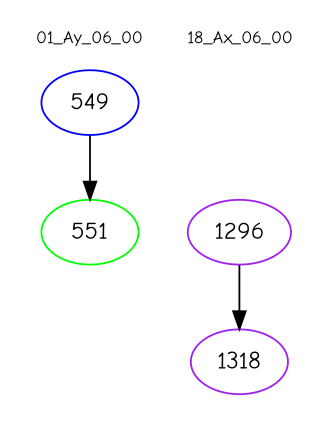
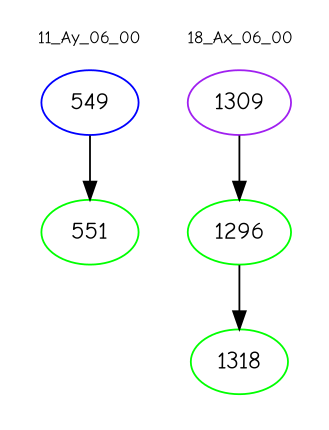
(90, 39) -> (90, 39)
none -> (239, 103)
(239, 232) -> (239, 232)
(239, 362) -> (239, 362)
